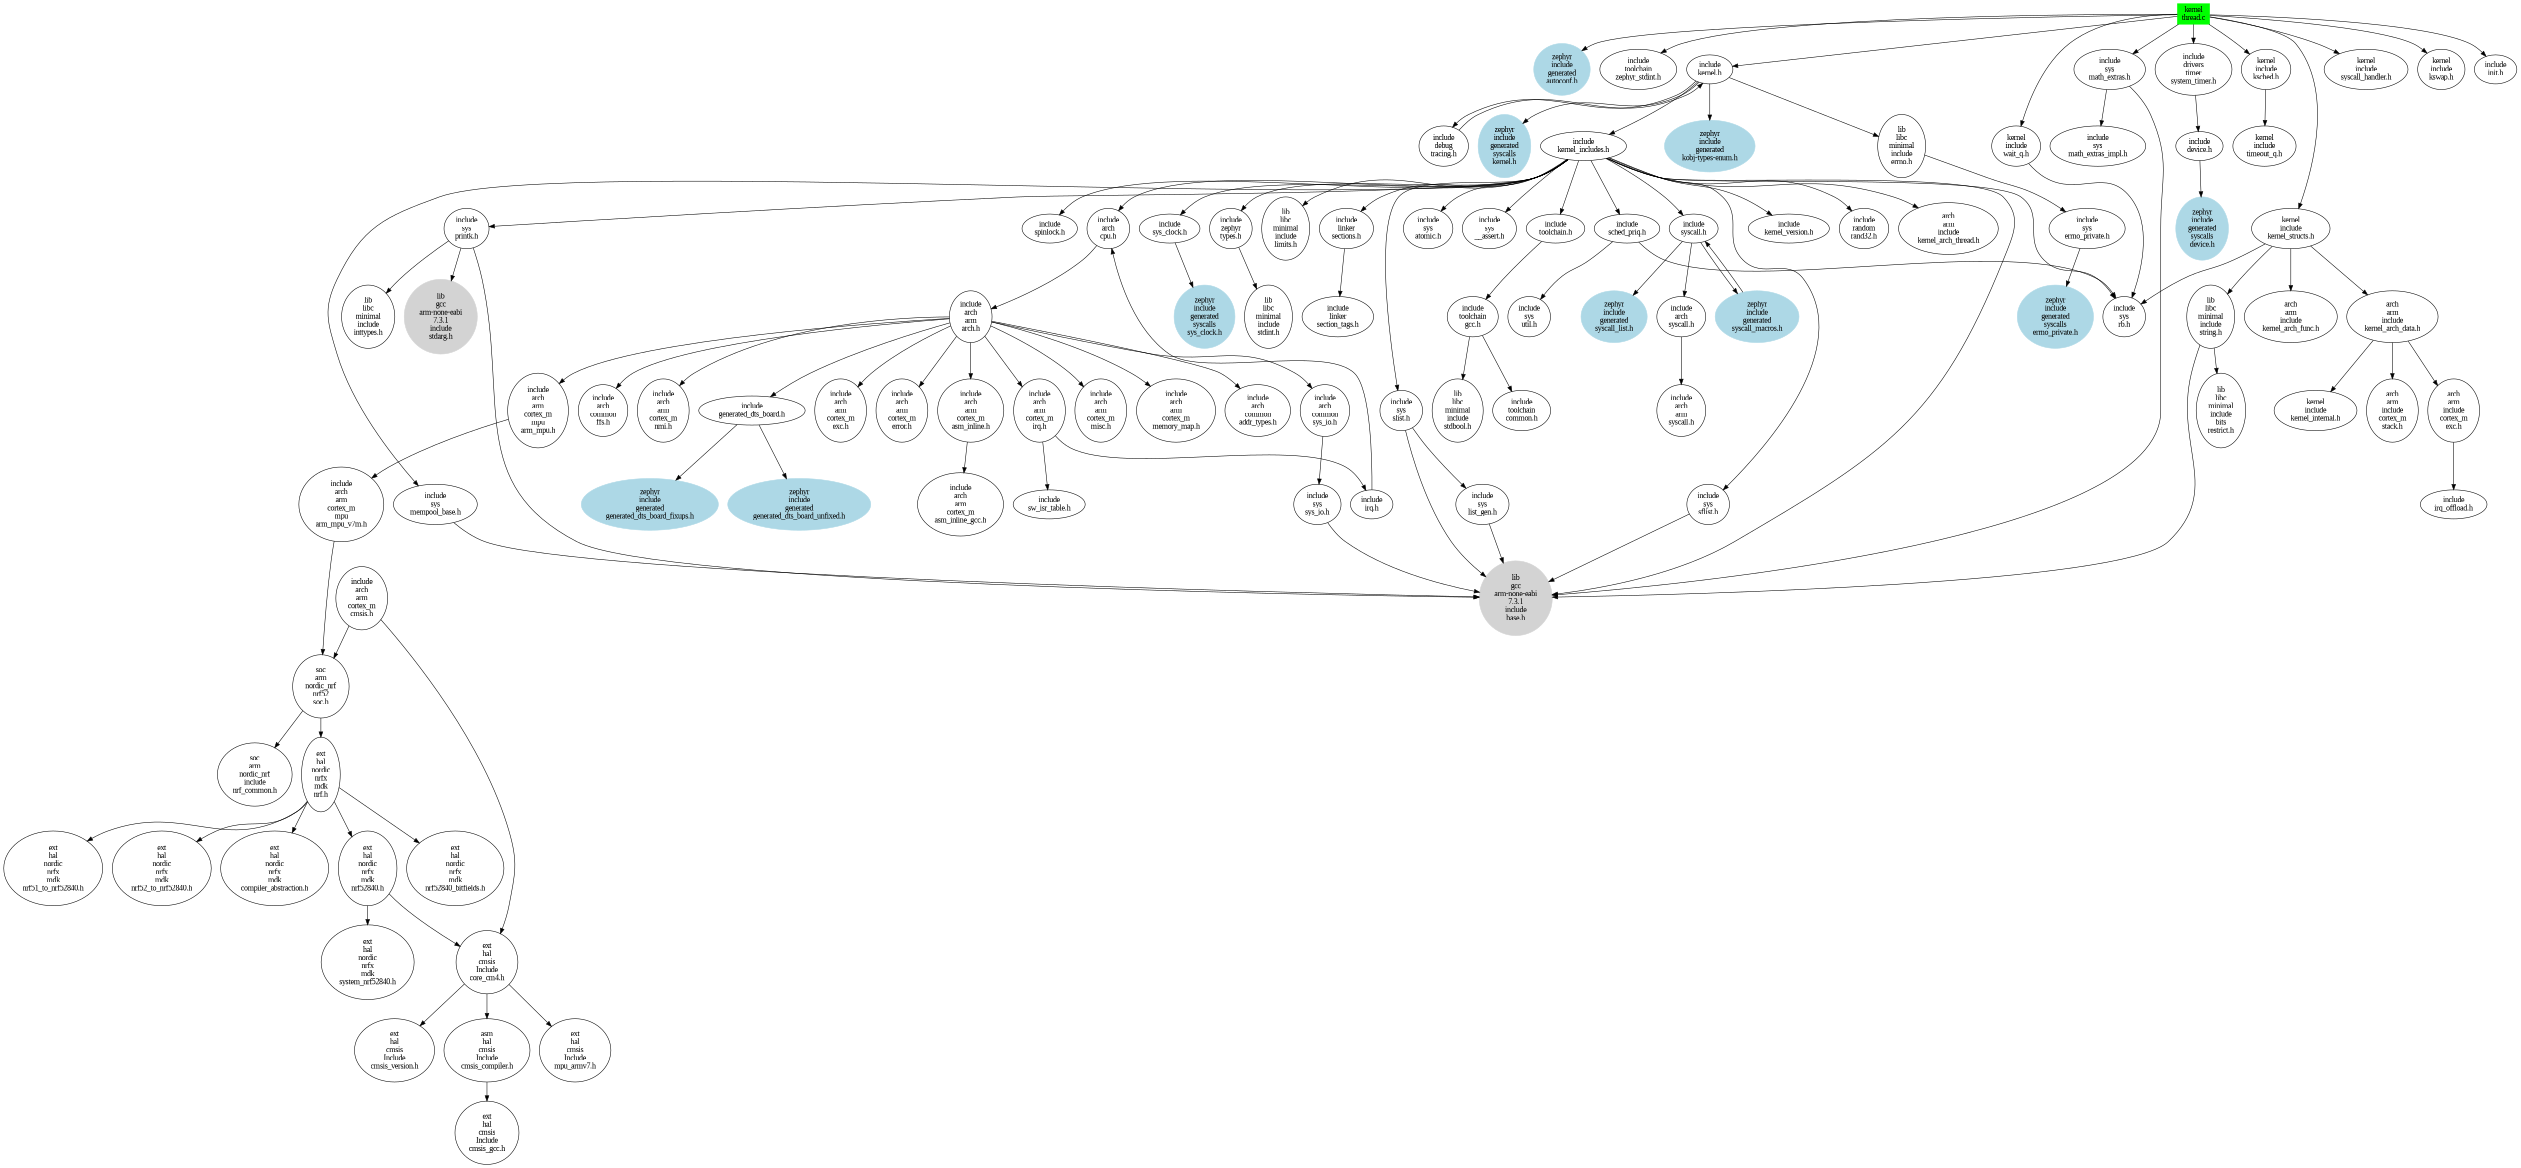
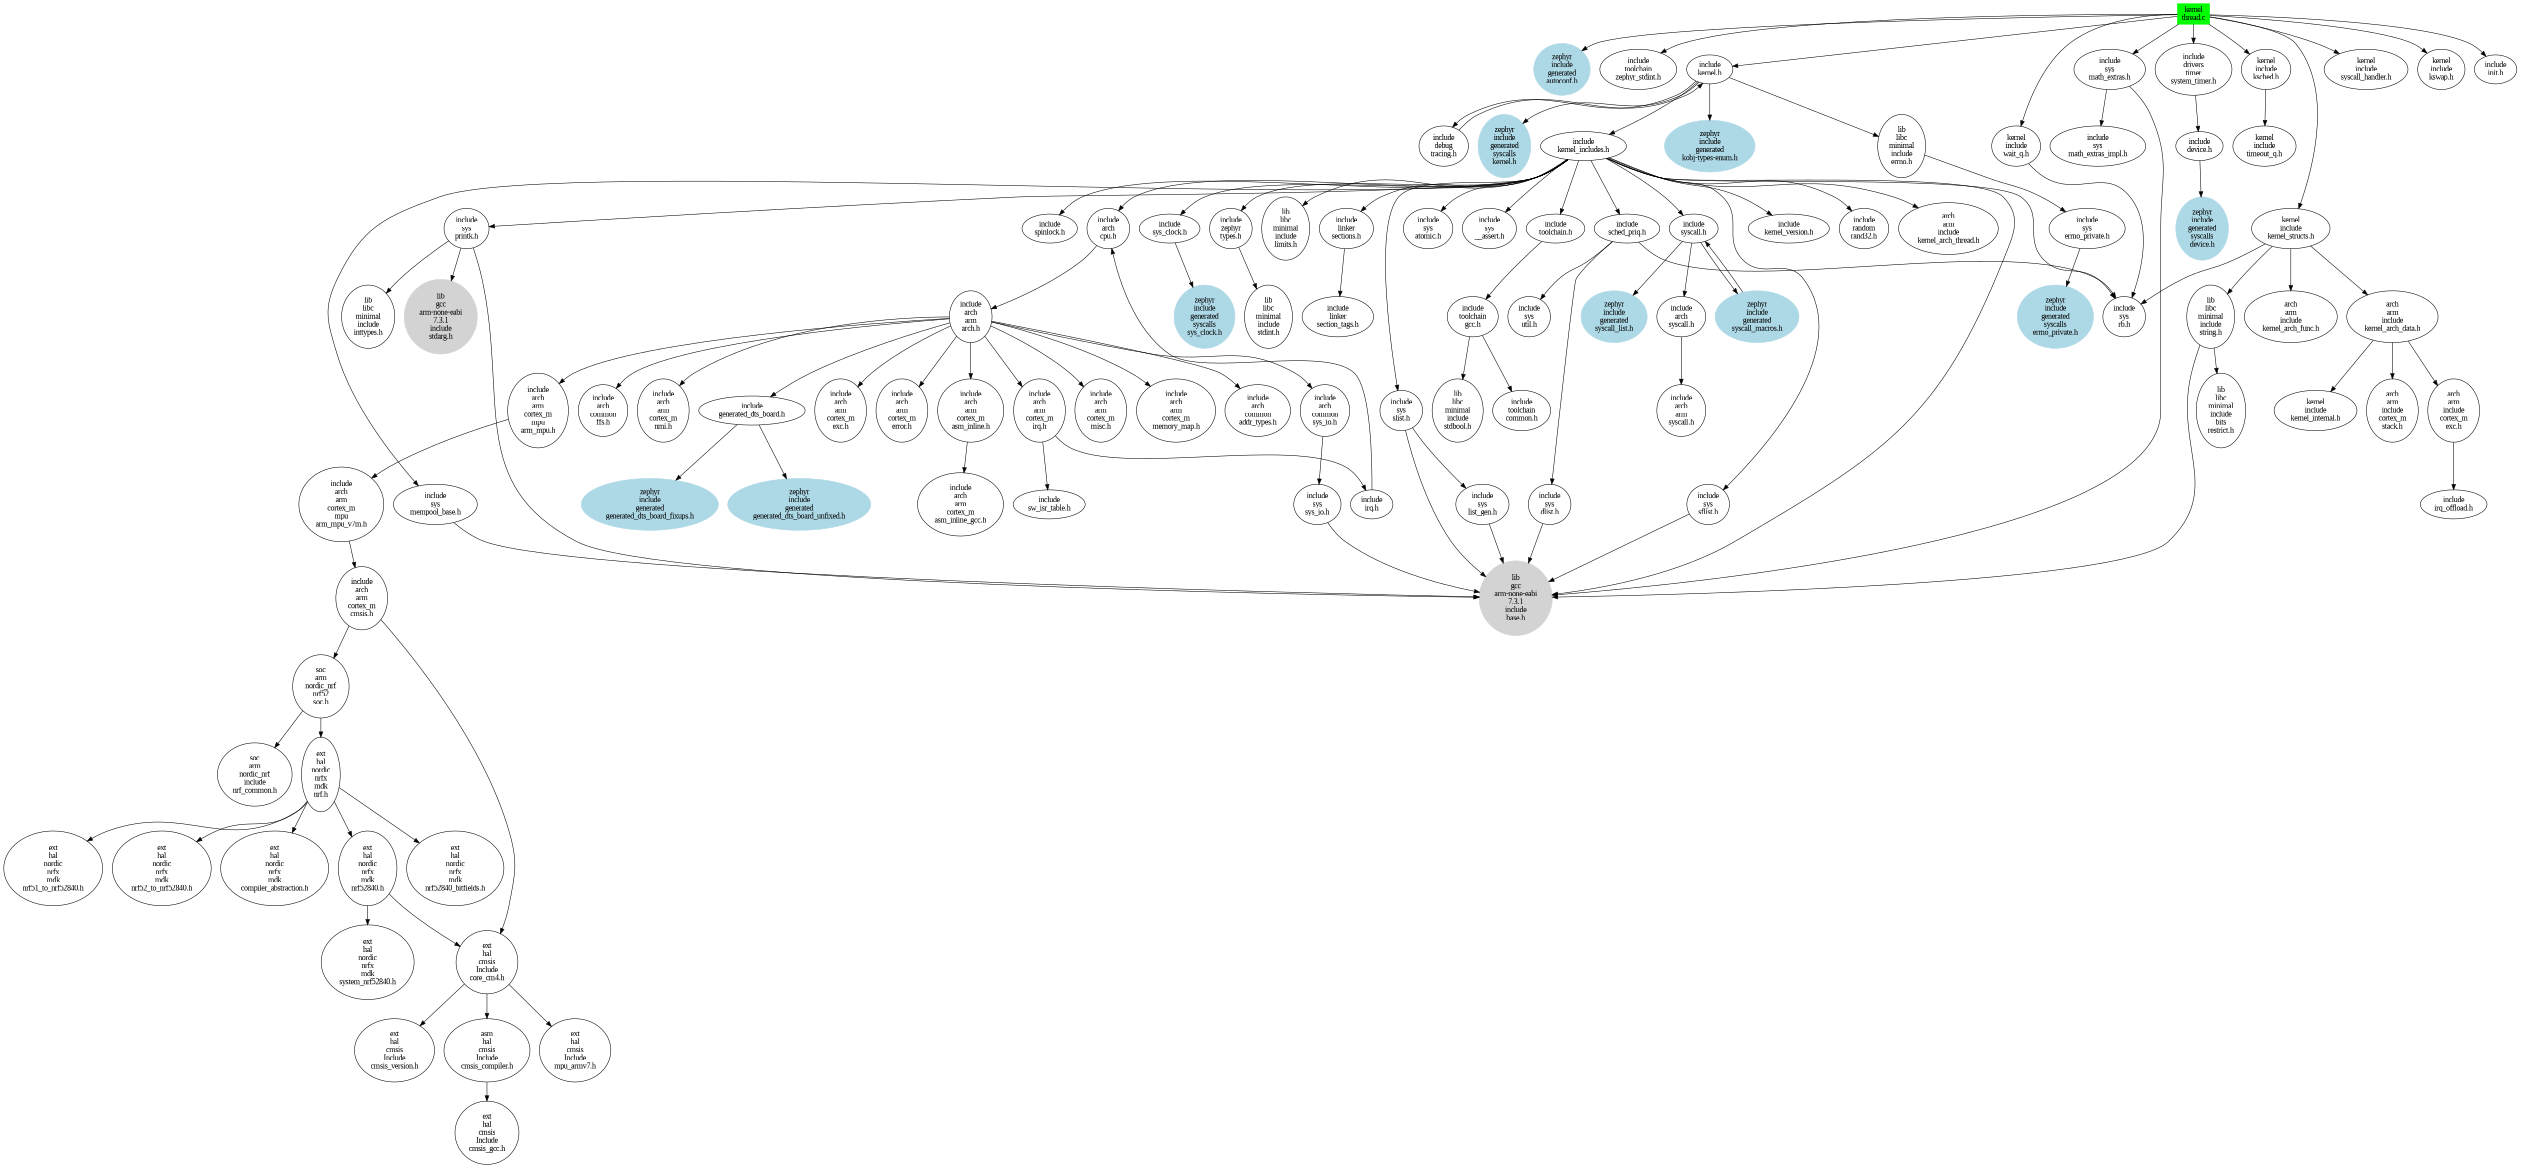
none -> (1550, 504)
(327, 595) -> (352, 552)
